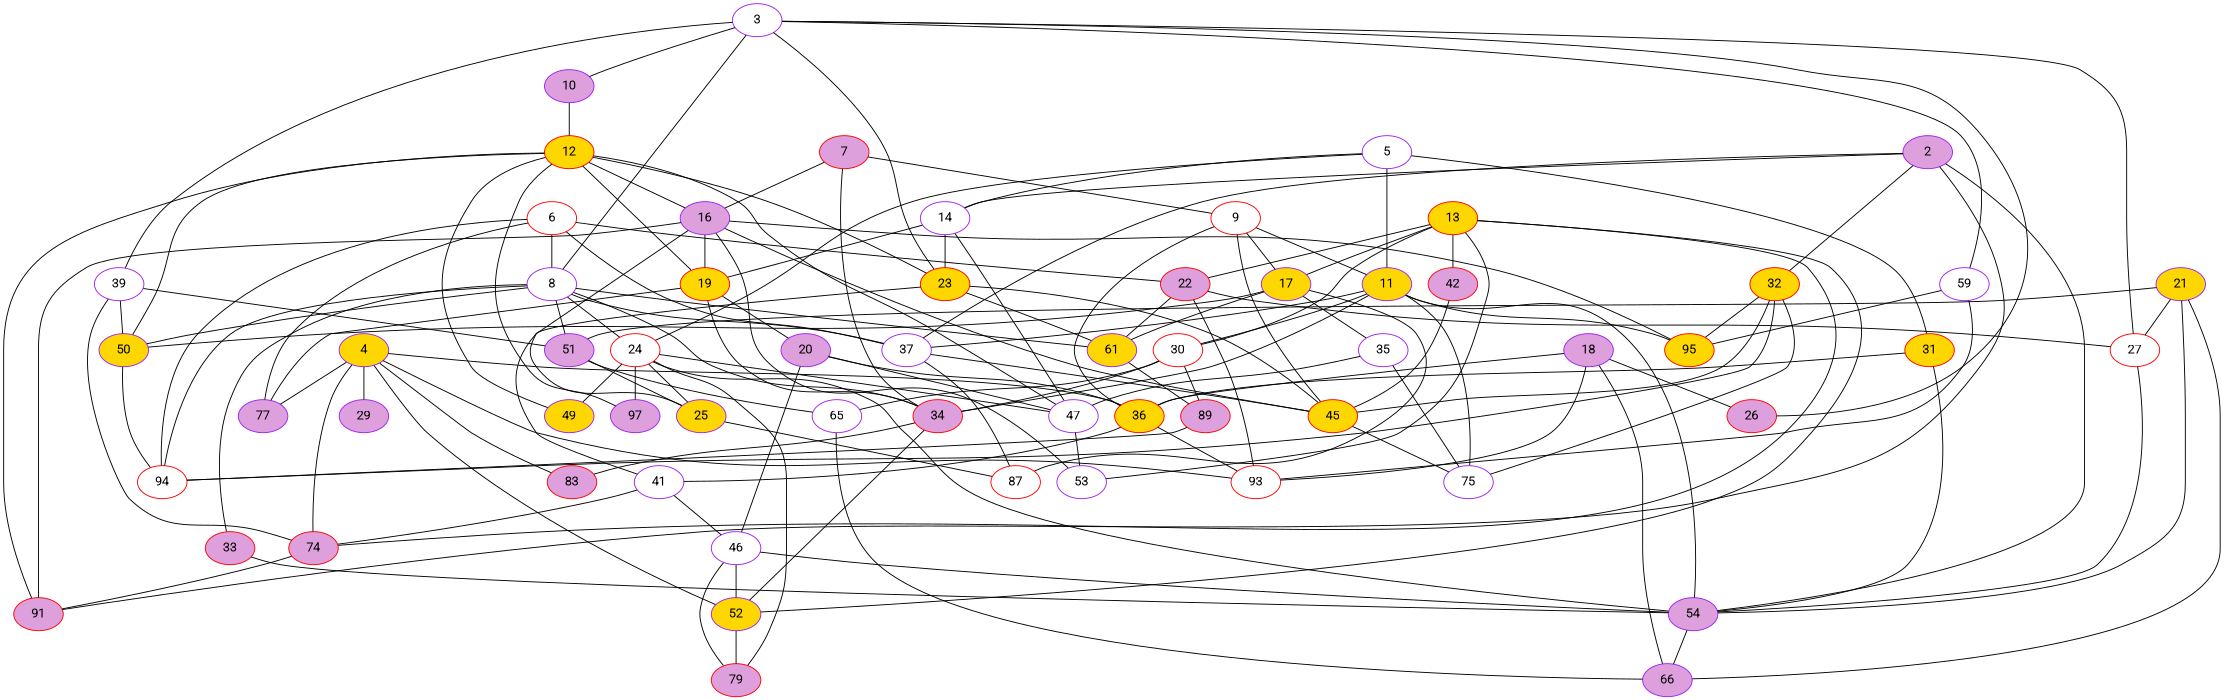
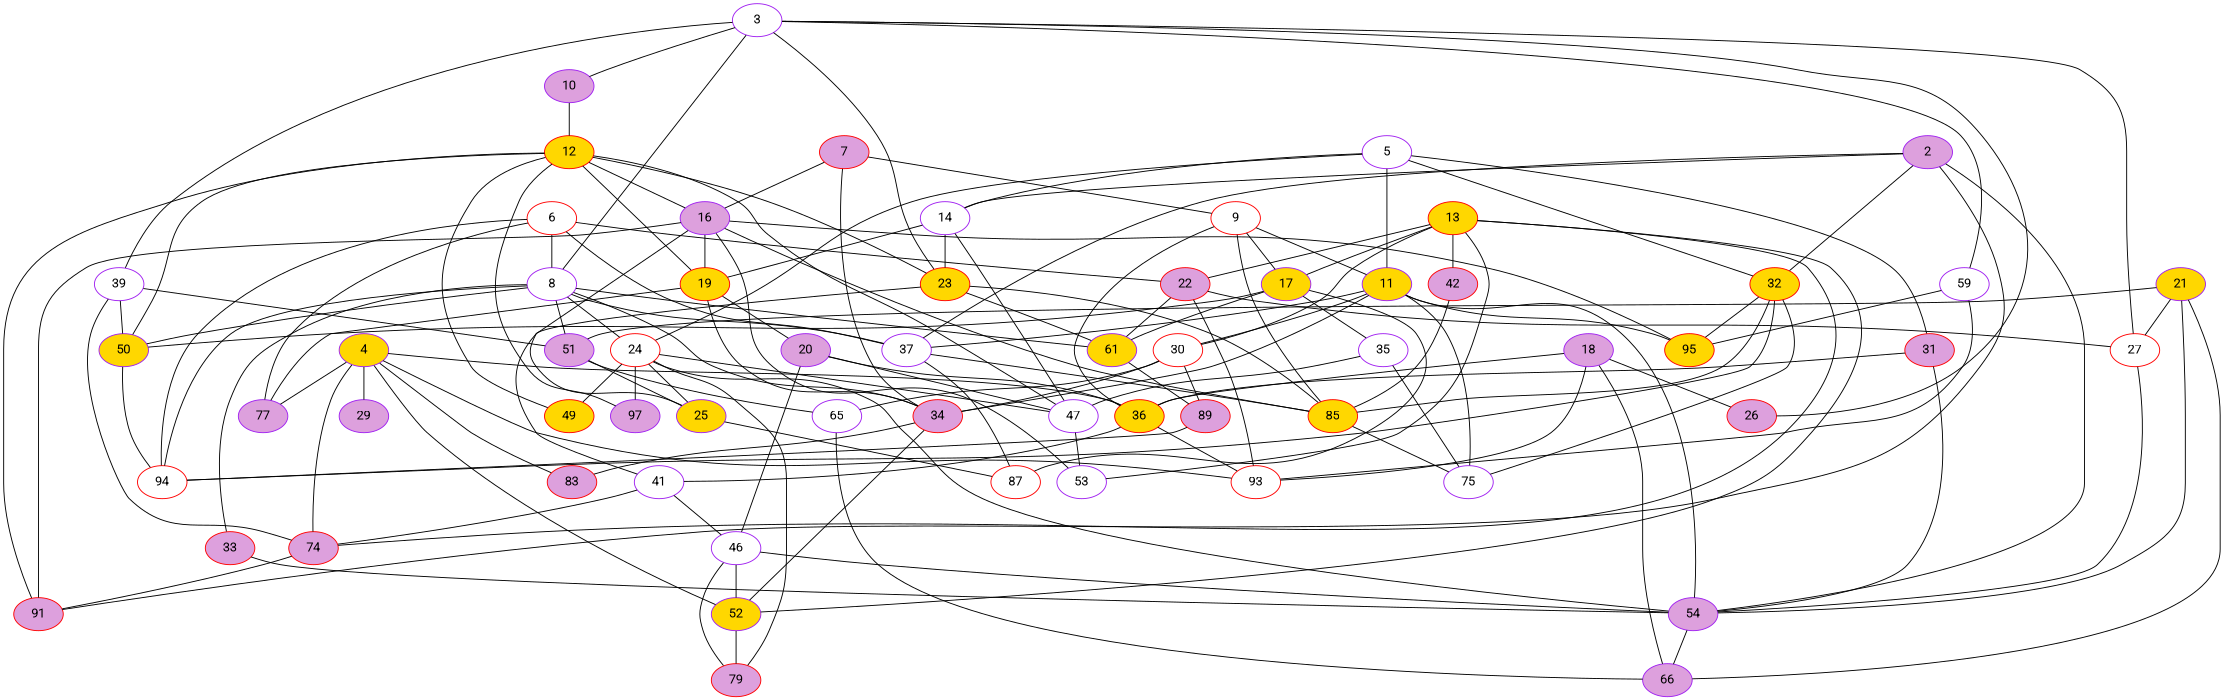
none -> (1581, 218)
(1930, 350) -> (1930, 350)
(569, 416) -> (569, 416)
(1333, 416) -> (1333, 416)
